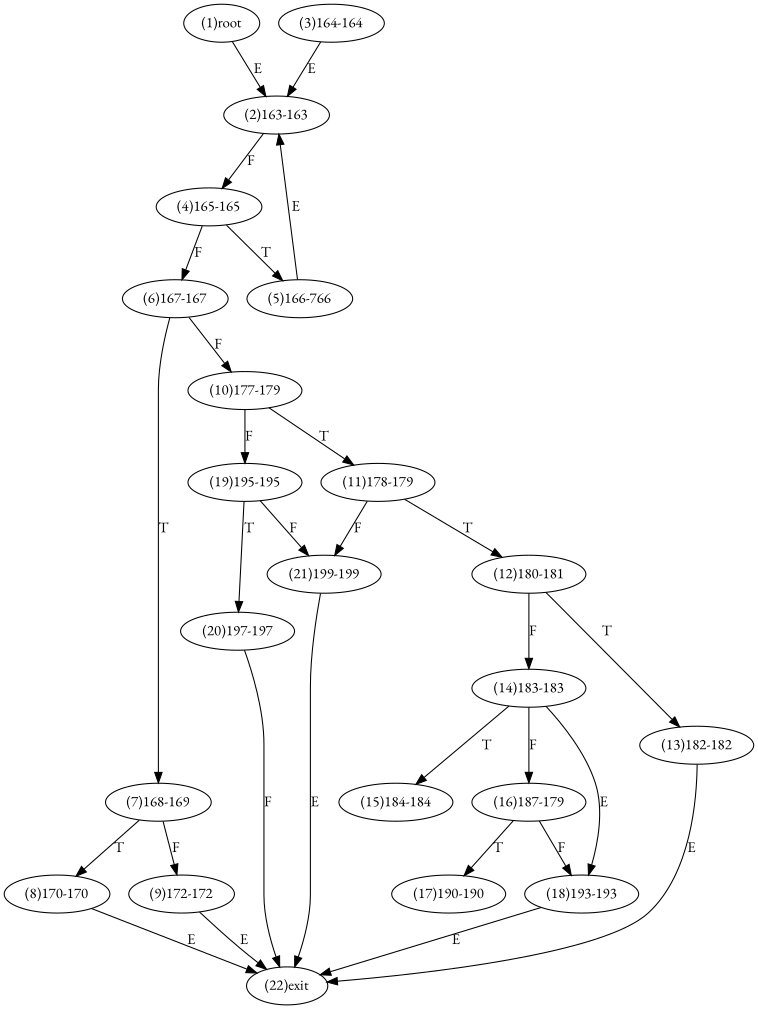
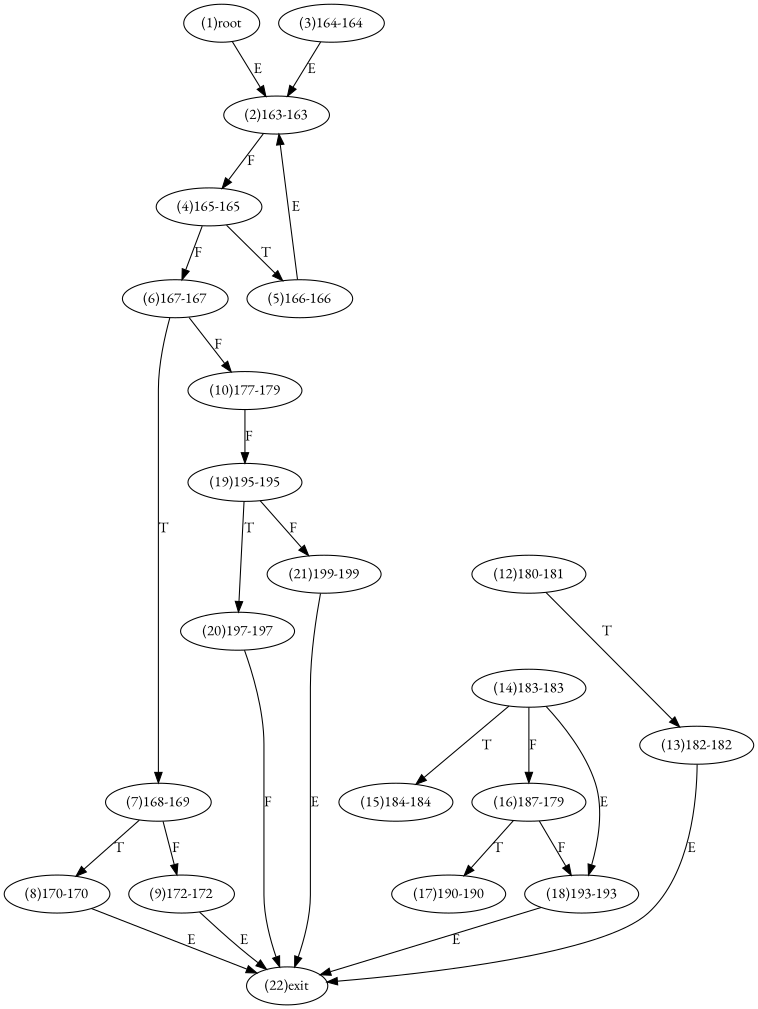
(300, 299) -> (300, 299)
(378, 482) -> none
(529, 626) -> none
